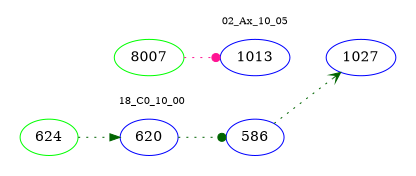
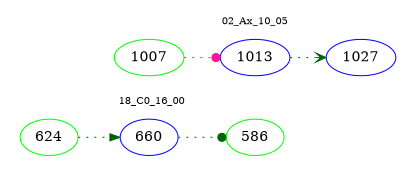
(149, 58) -> (149, 58)
(152, 101) -> (152, 101)
(303, 101) -> (303, 58)
(149, 137) -> (149, 137)
(255, 137) -> (255, 137)
